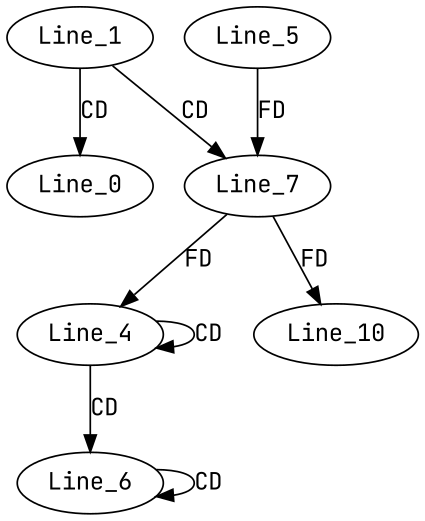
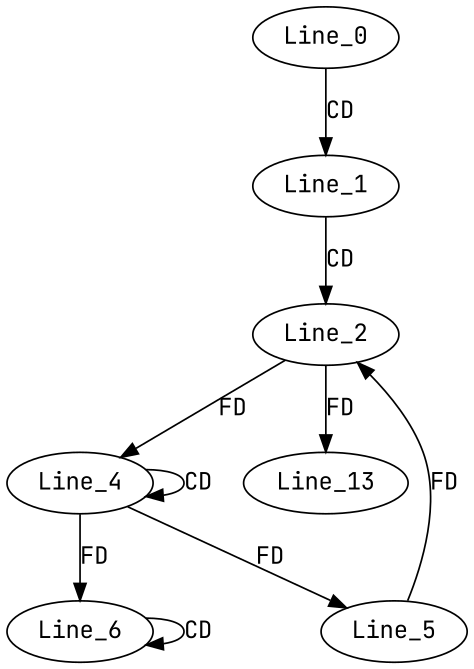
(80, 103) -> (326, 103)
(258, 186) -> (326, 335)
(336, 335) -> (326, 483)
(105, 409) -> (95, 557)
none -> (229, 554)
